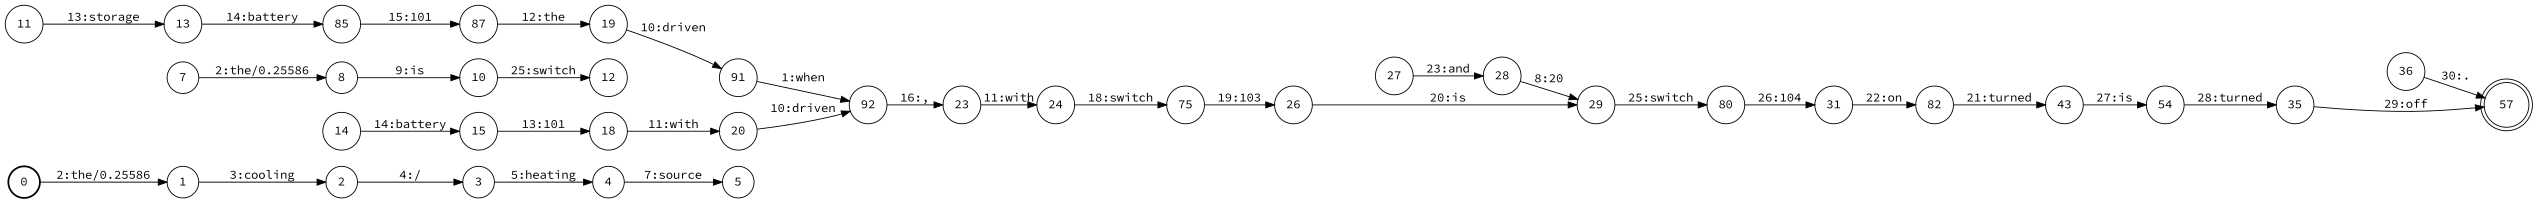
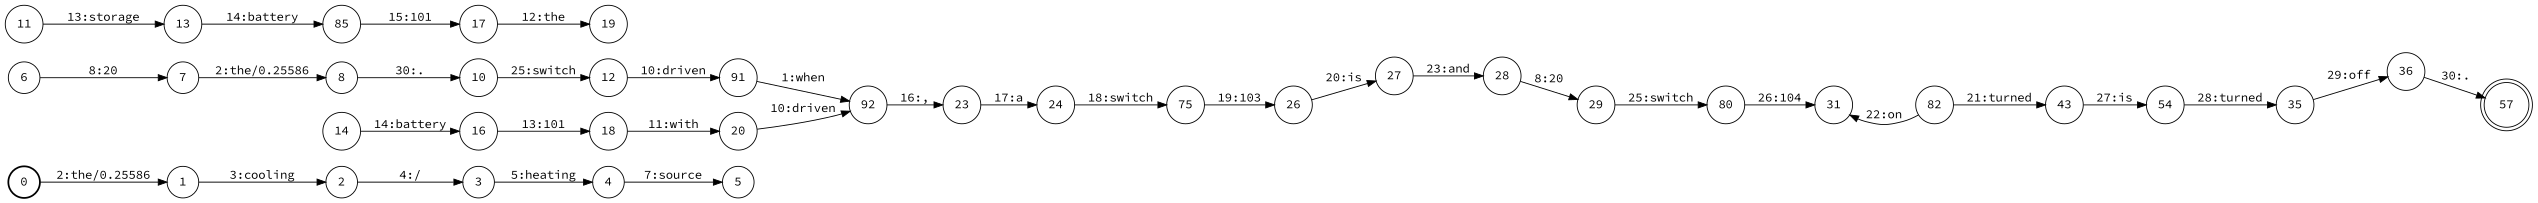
(479, 24) -> (479, 24)
(670, 46) -> (669, 78)
(410, 71) -> (410, 71)
none -> (24, 78)
(1009, 98) -> (1009, 98)
(1440, 105) -> (1340, 92)
(1880, 105) -> (1889, 124)
(2395, 111) -> (2346, 90)
(479, 131) -> (479, 131)
